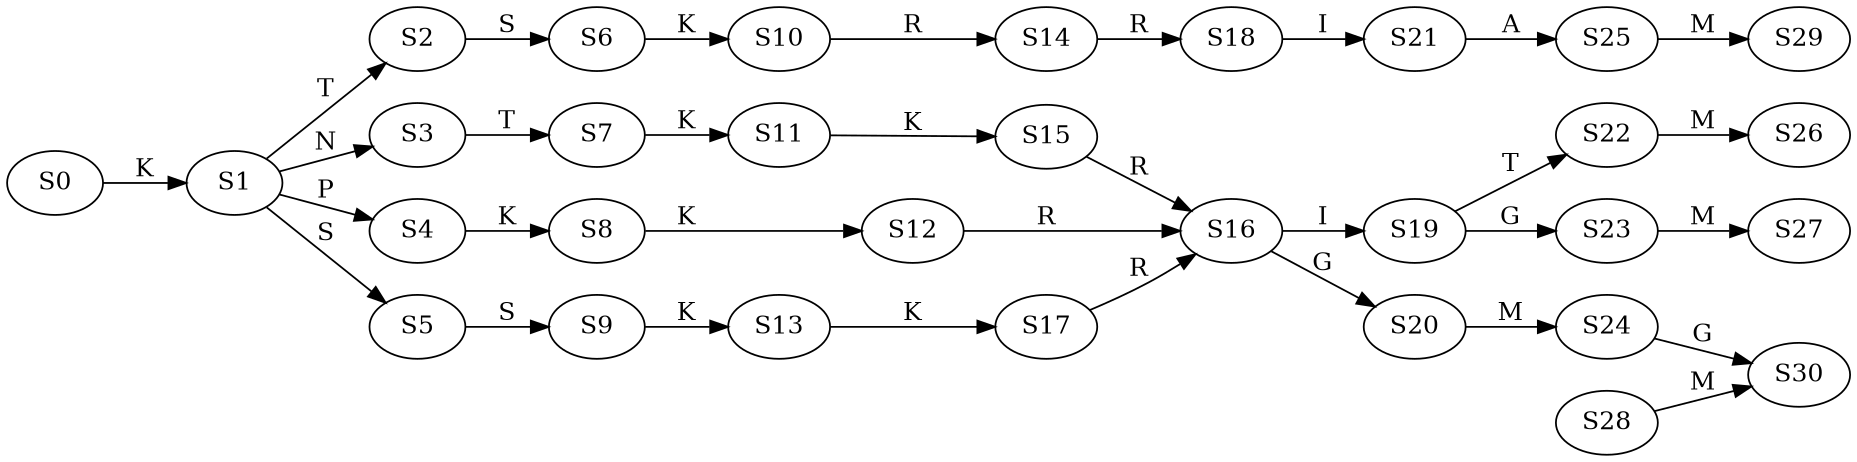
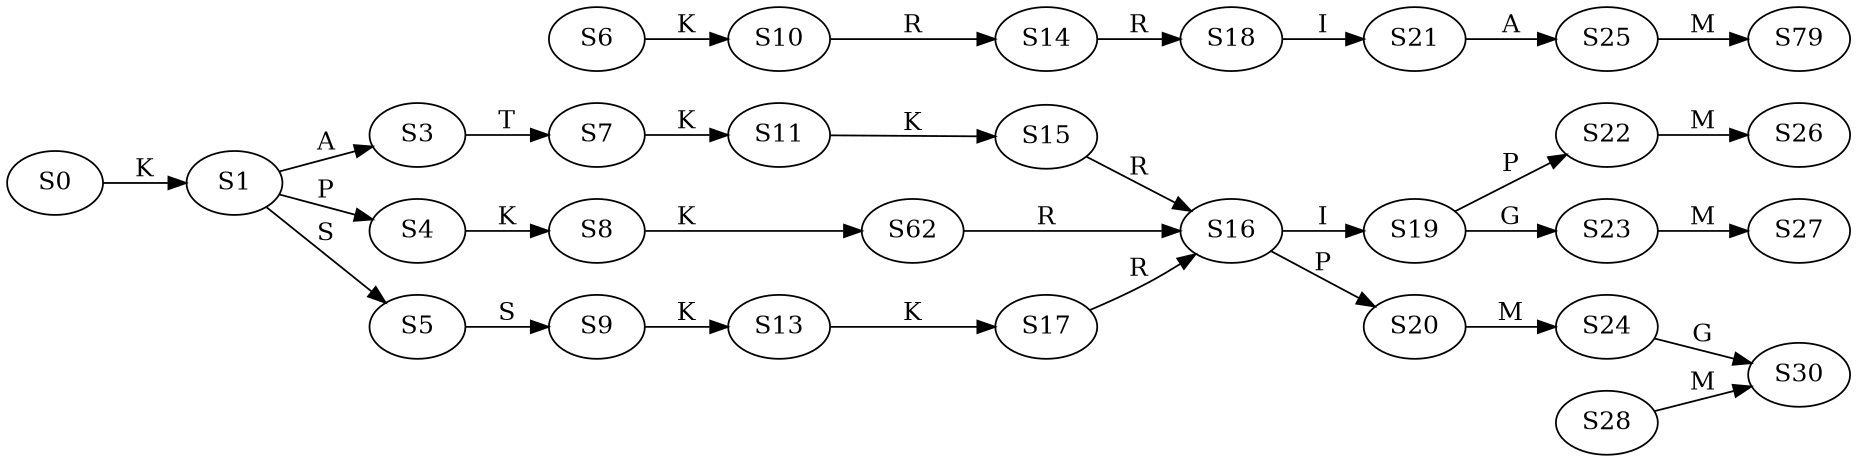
(417, 39) -> none
(1799, 39) -> (1799, 39)
(326, 143) -> (326, 143)
(1511, 164) -> (1511, 164)
(913, 231) -> (913, 231)
(1323, 264) -> (1323, 264)
